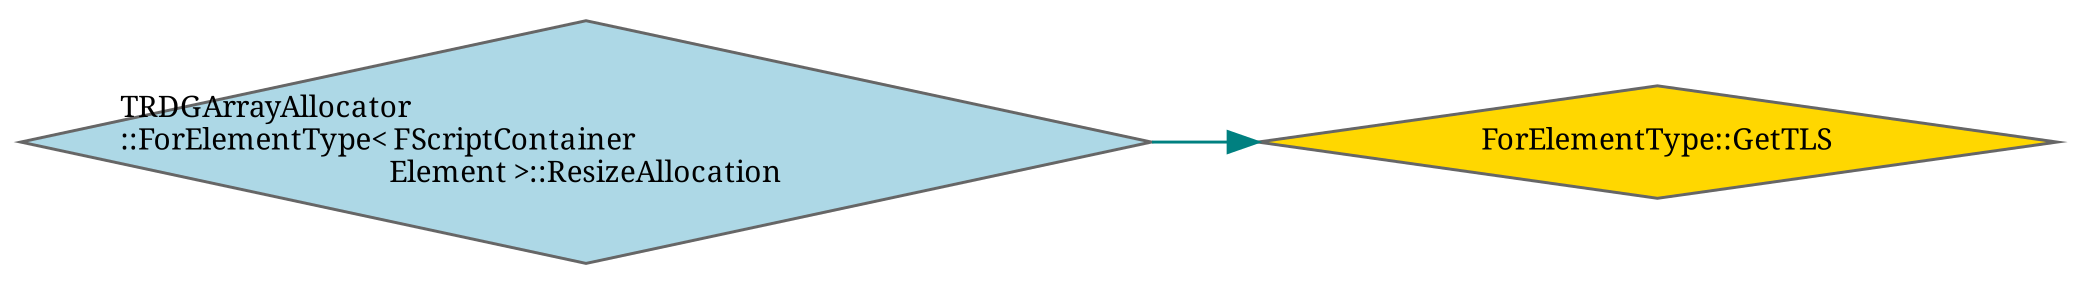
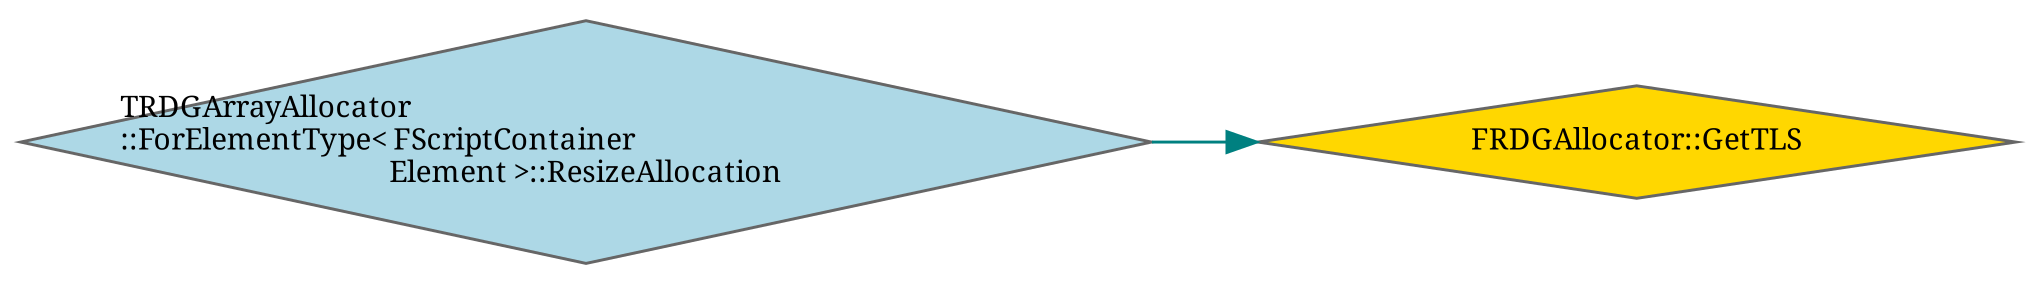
(1657, 142) -> (1637, 142)
